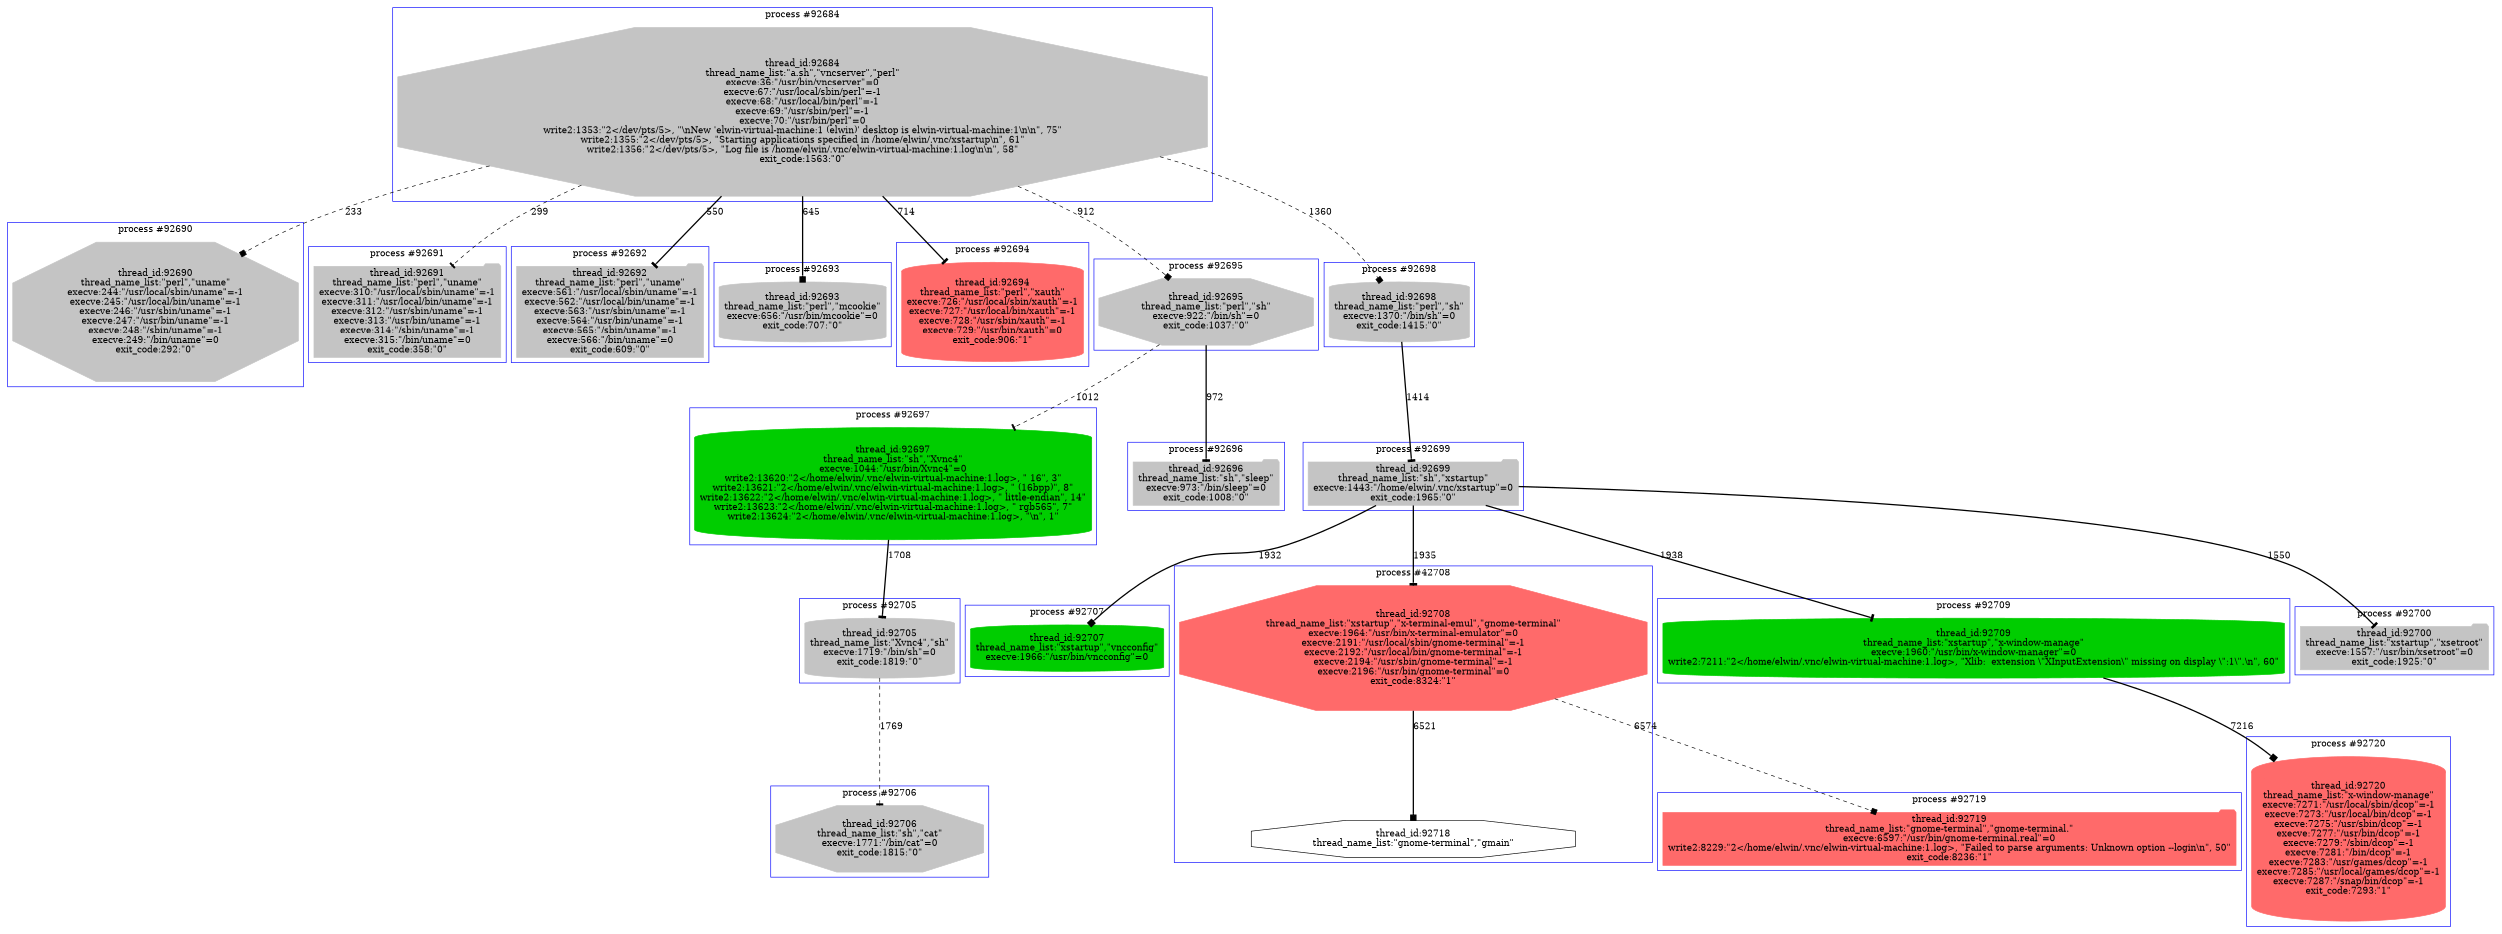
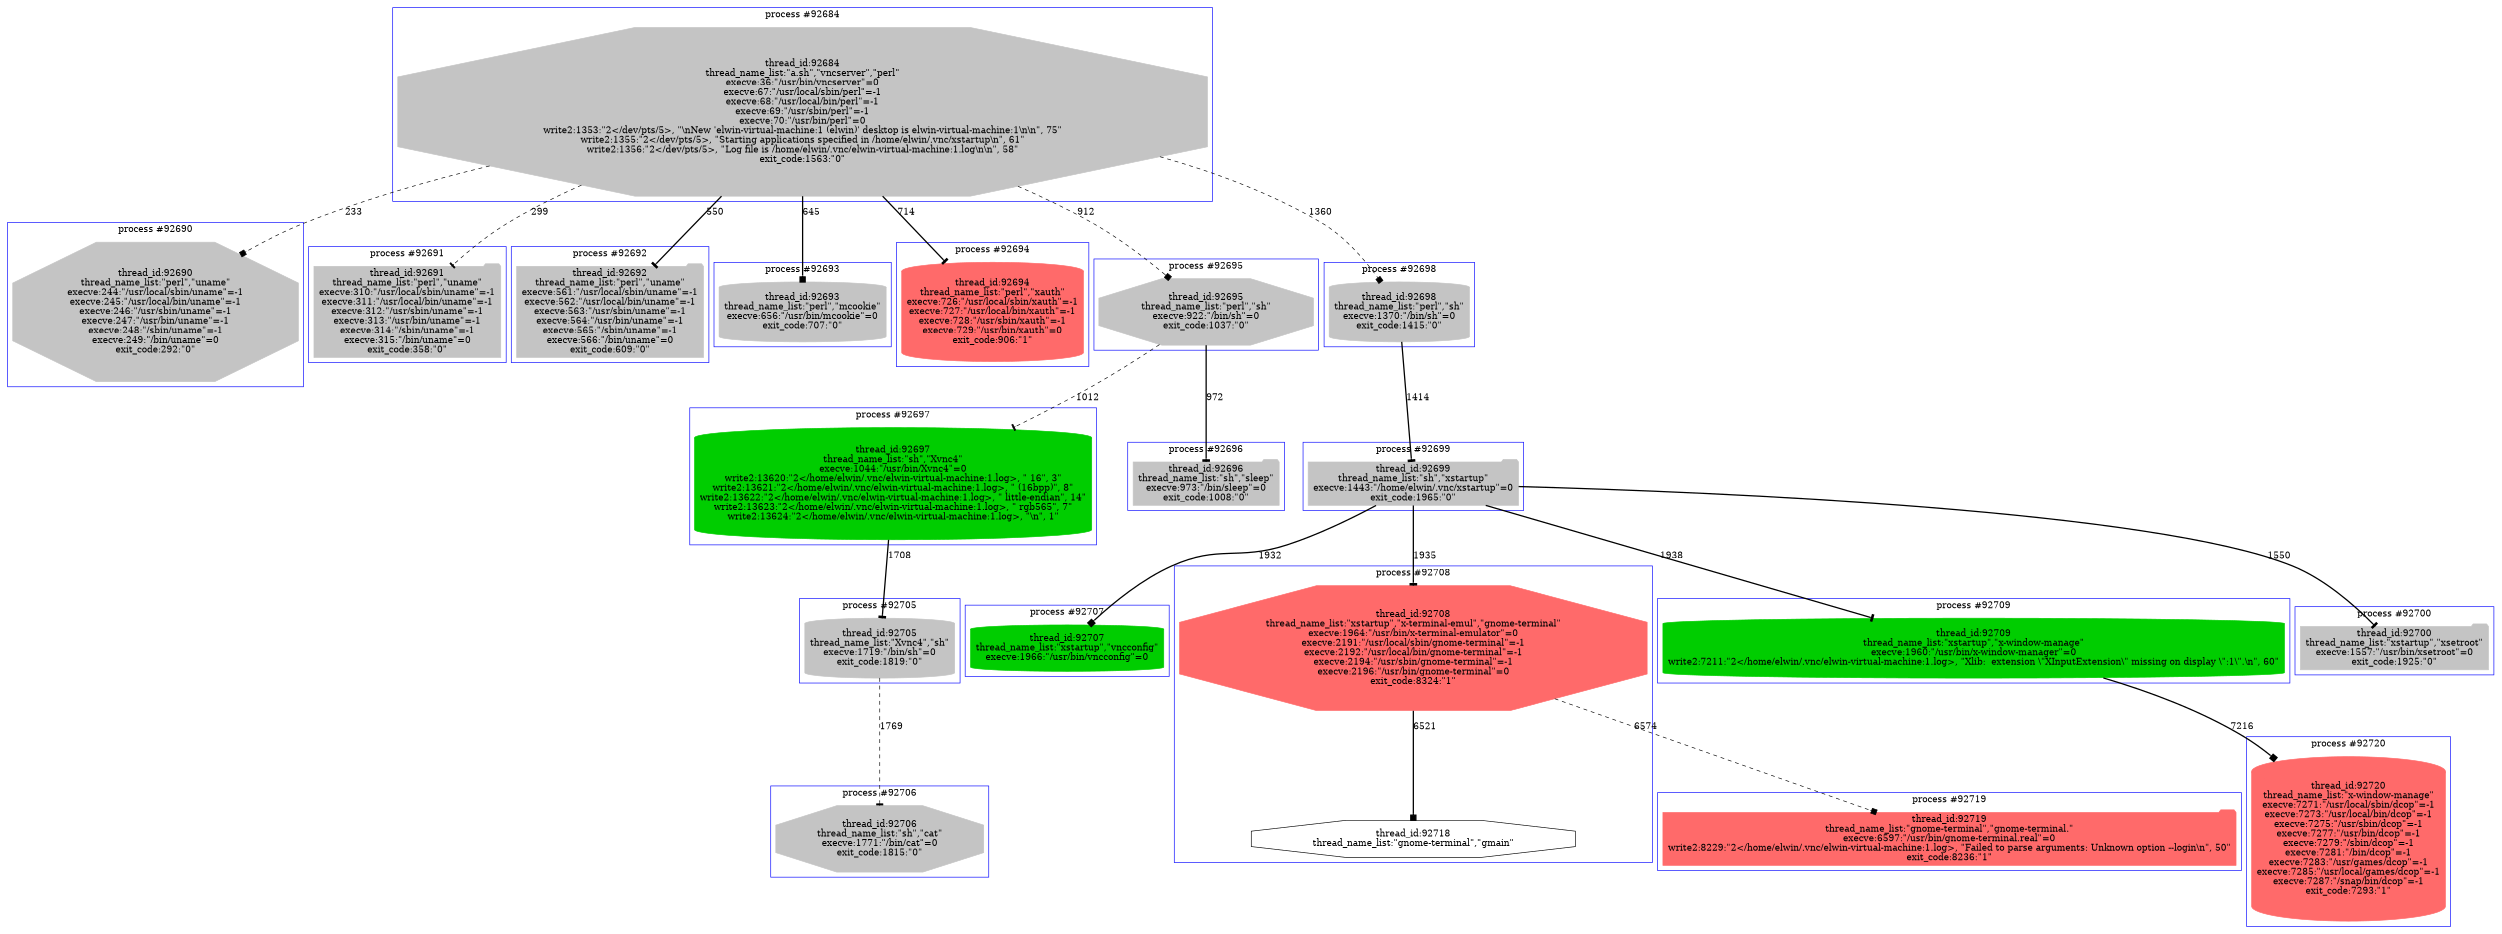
(1413, 573) -> (1413, 573)
